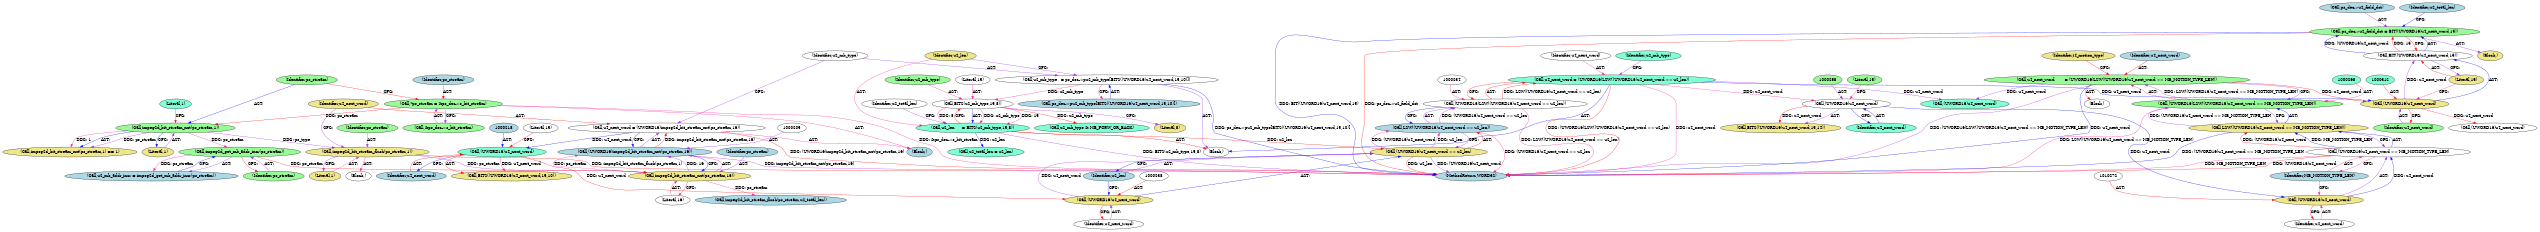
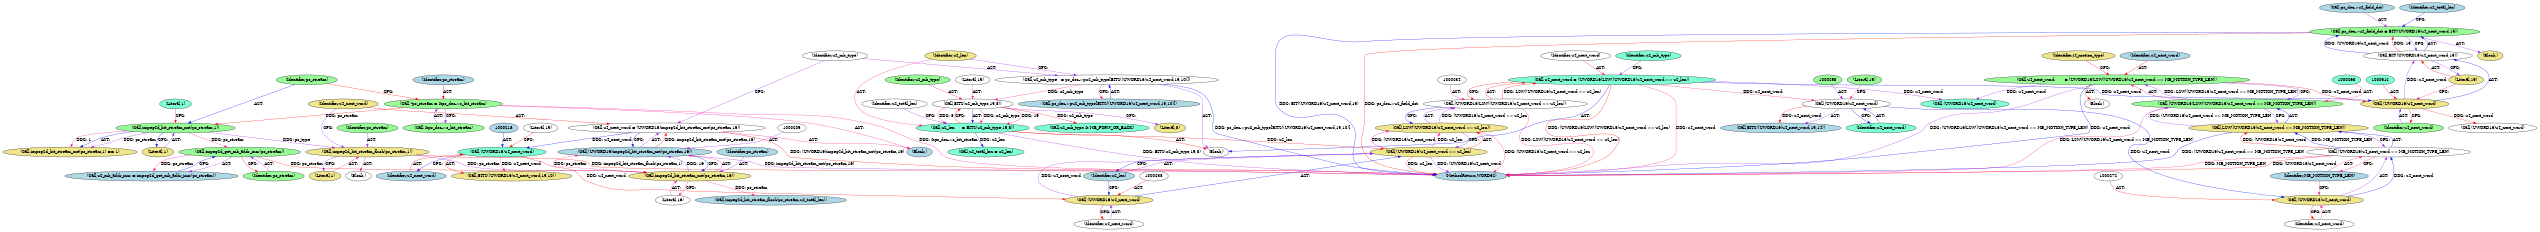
(2412, 41) -> (2412, 41)
(1441, 128) -> (1441, 128)
(1781, 128) -> (1781, 128)
(2108, 176) -> (2108, 176)
